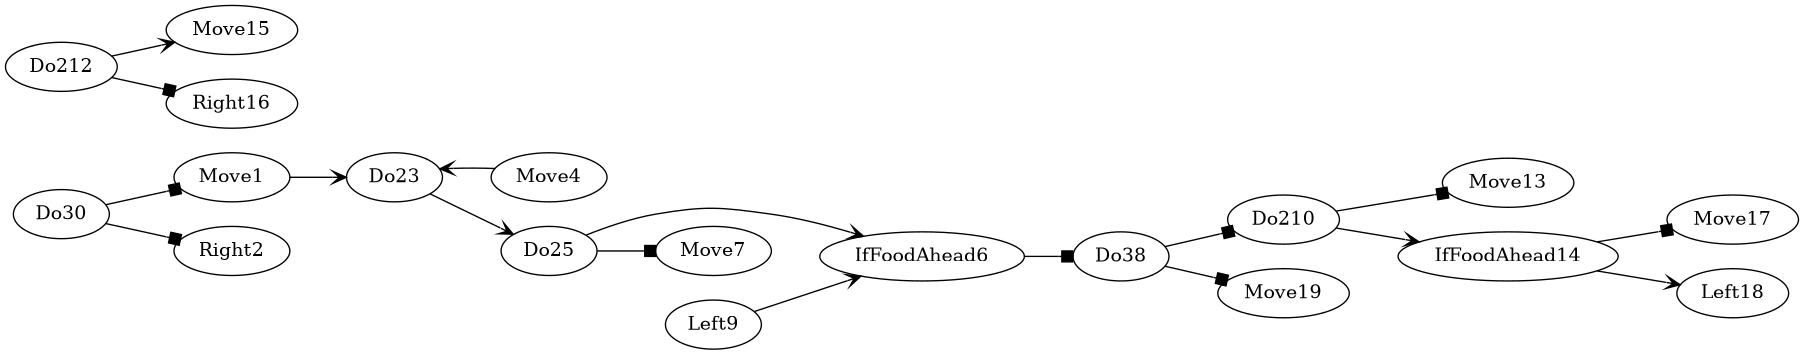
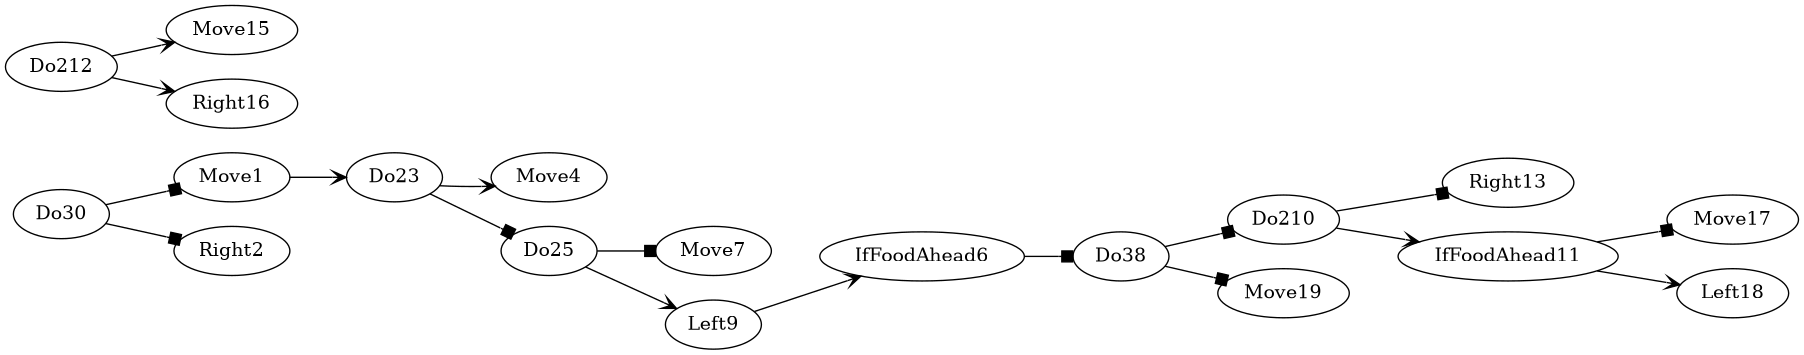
(136, 83) -> (136, 83)
(474, 168) -> (461, 186)
(1508, 183) -> (1508, 183)
(718, 208) -> (625, 285)
(465, 211) -> (465, 211)
(1508, 256) -> (1508, 256)
